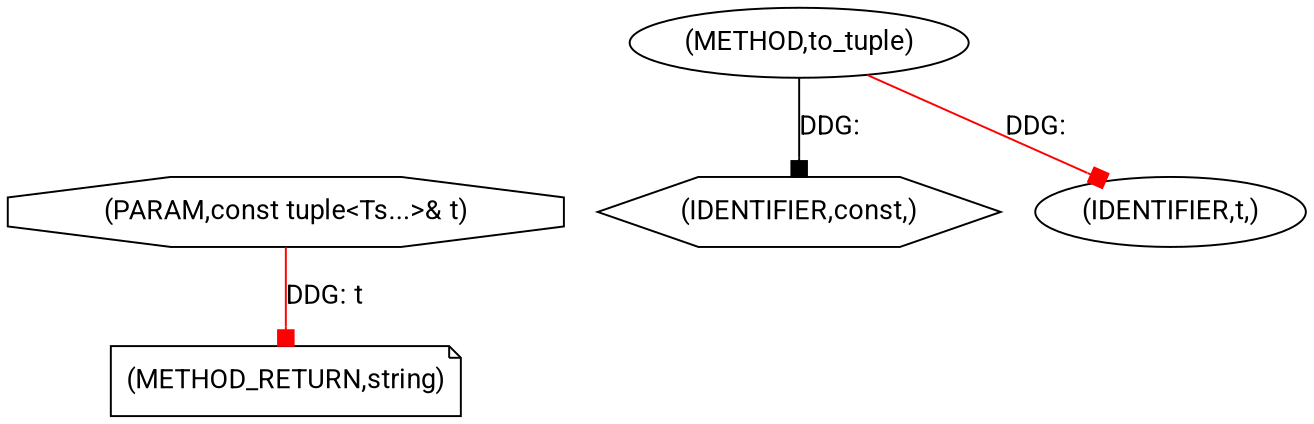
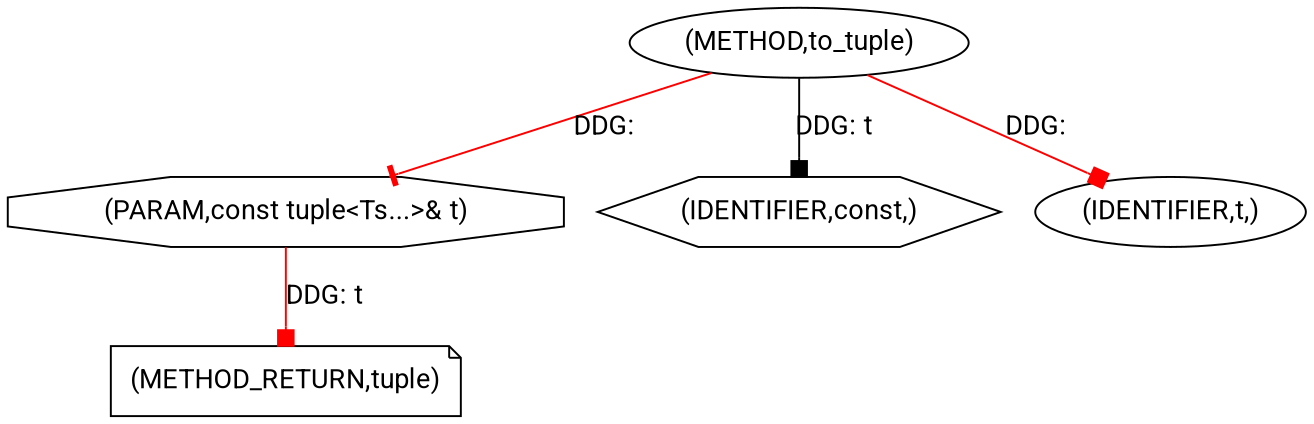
none -> (555, 123)
(834, 127) -> (834, 127)
(286, 381) -> (286, 381)
